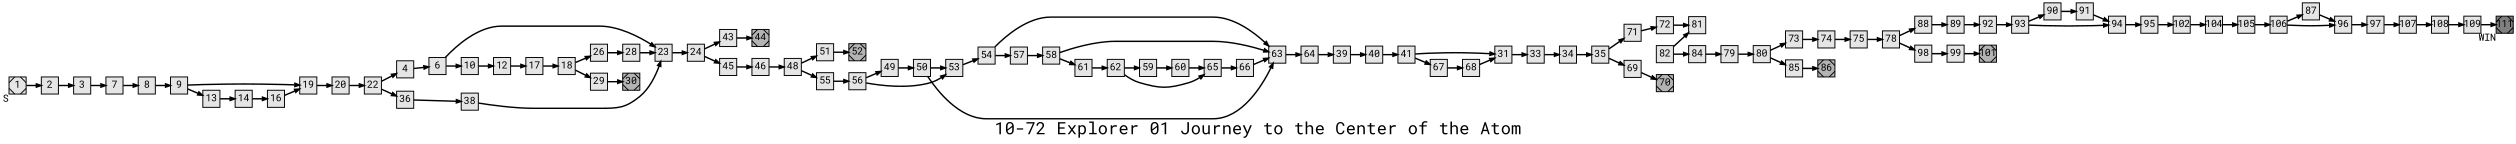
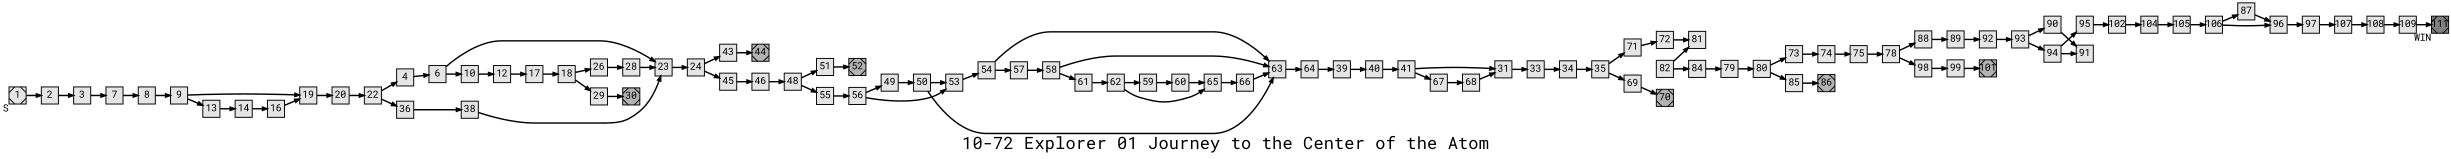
(2099, 17) -> (2066, 54)
